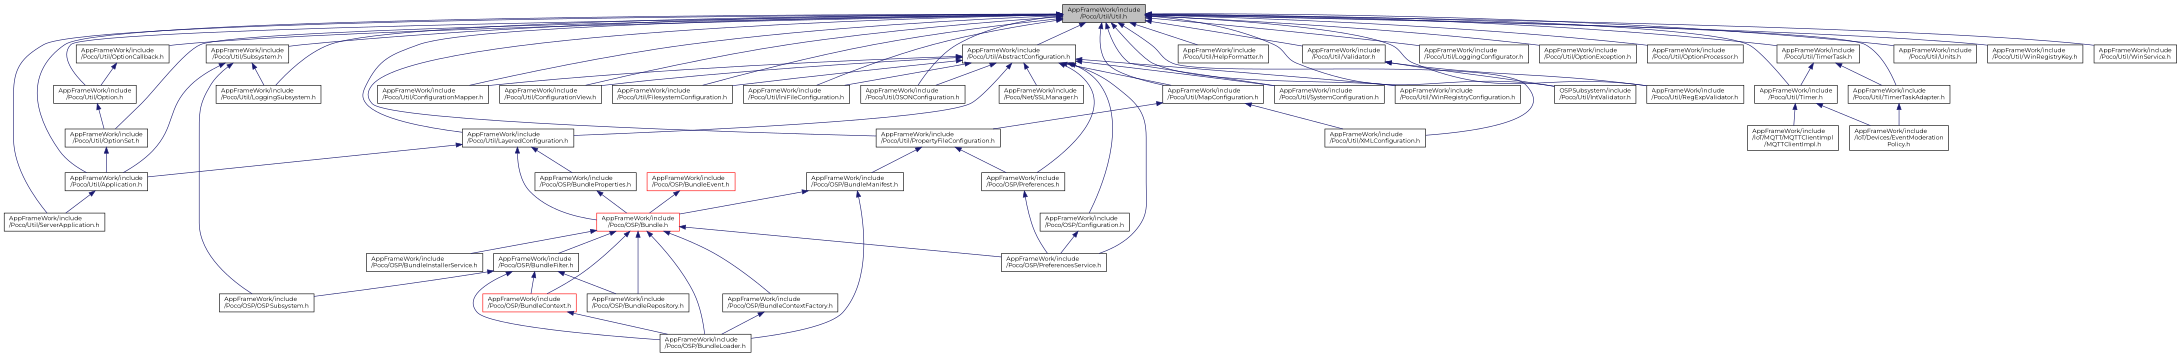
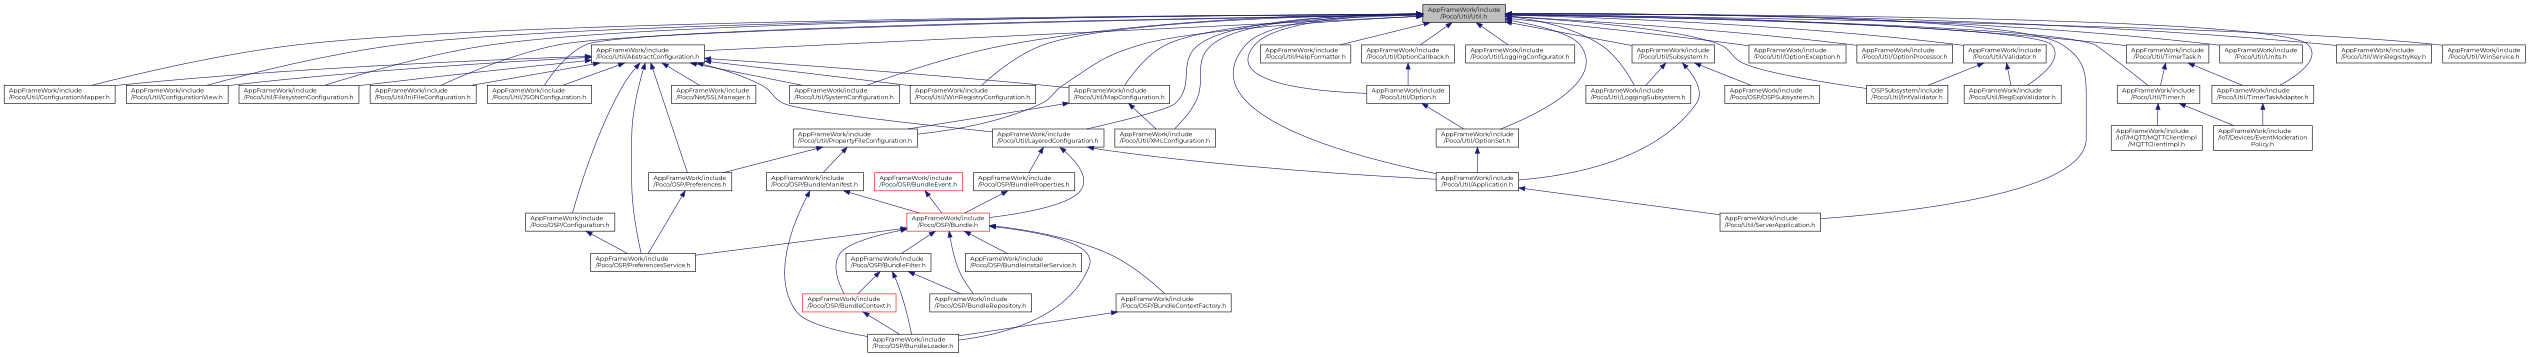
(401, 285) -> none
